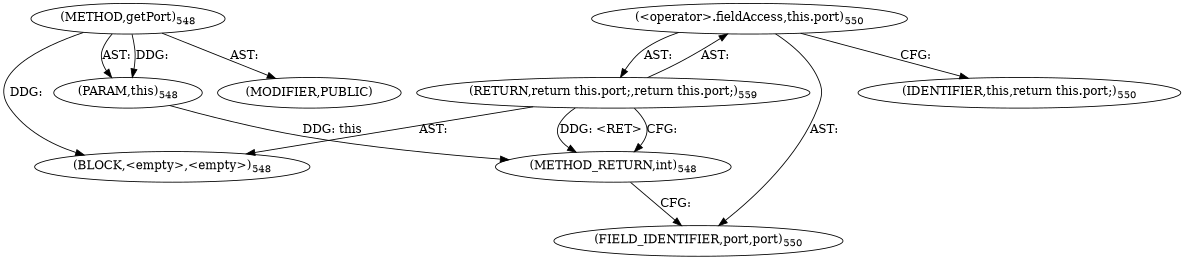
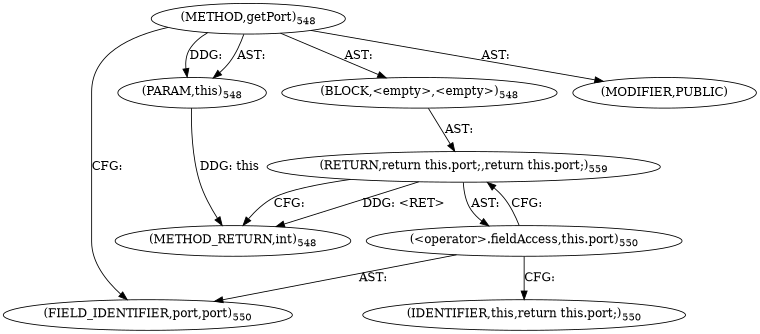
(660, 56) -> (529, 204)
(28, 93) -> (361, 56)
(394, 130) -> (439, 126)
(653, 201) -> (92, 143)
